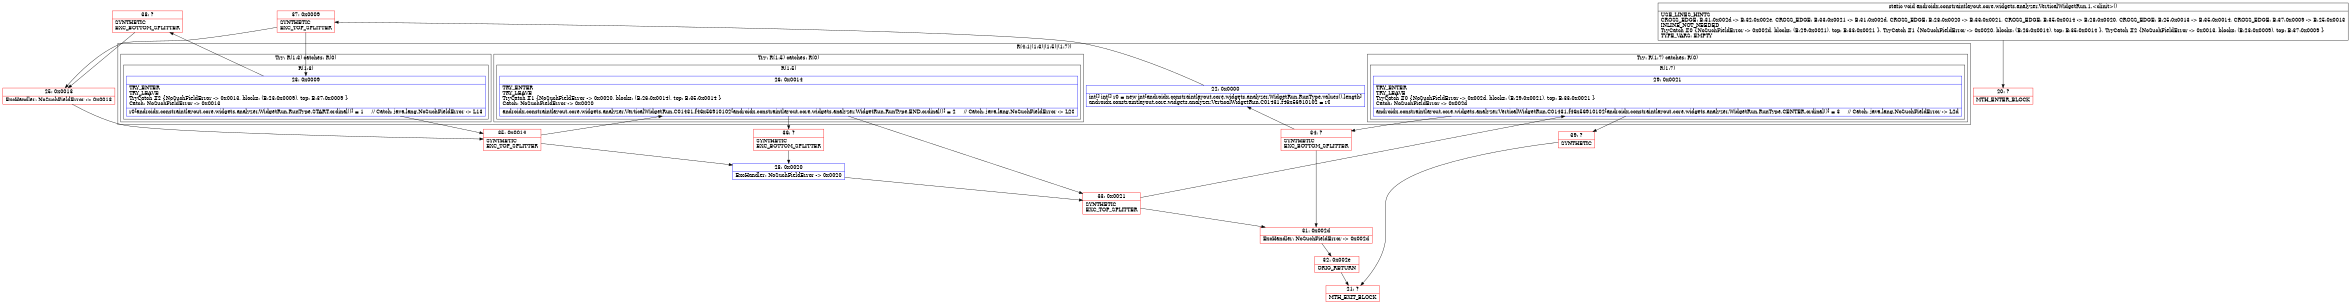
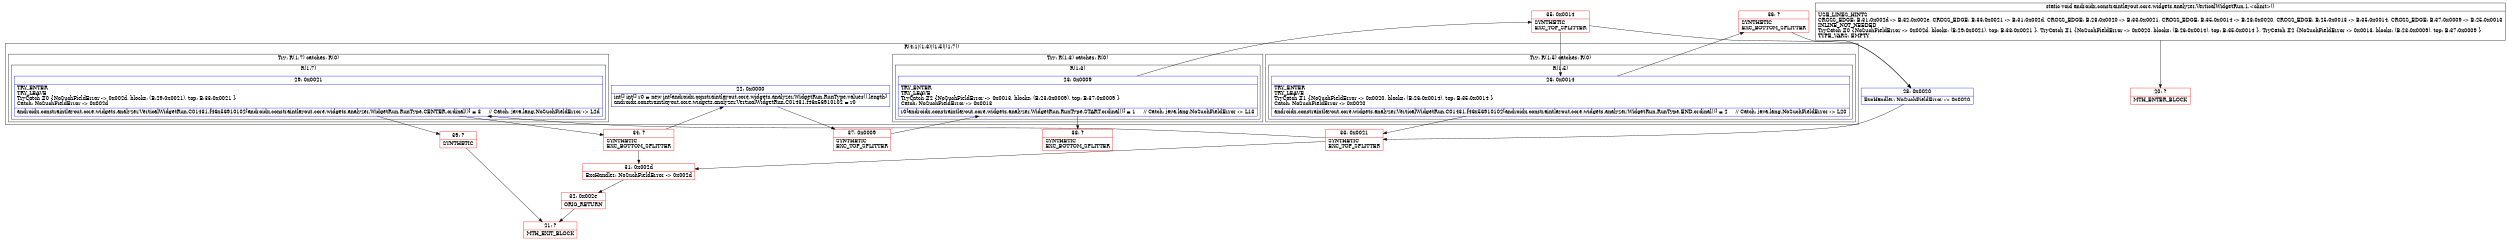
(59, 96) -> none
